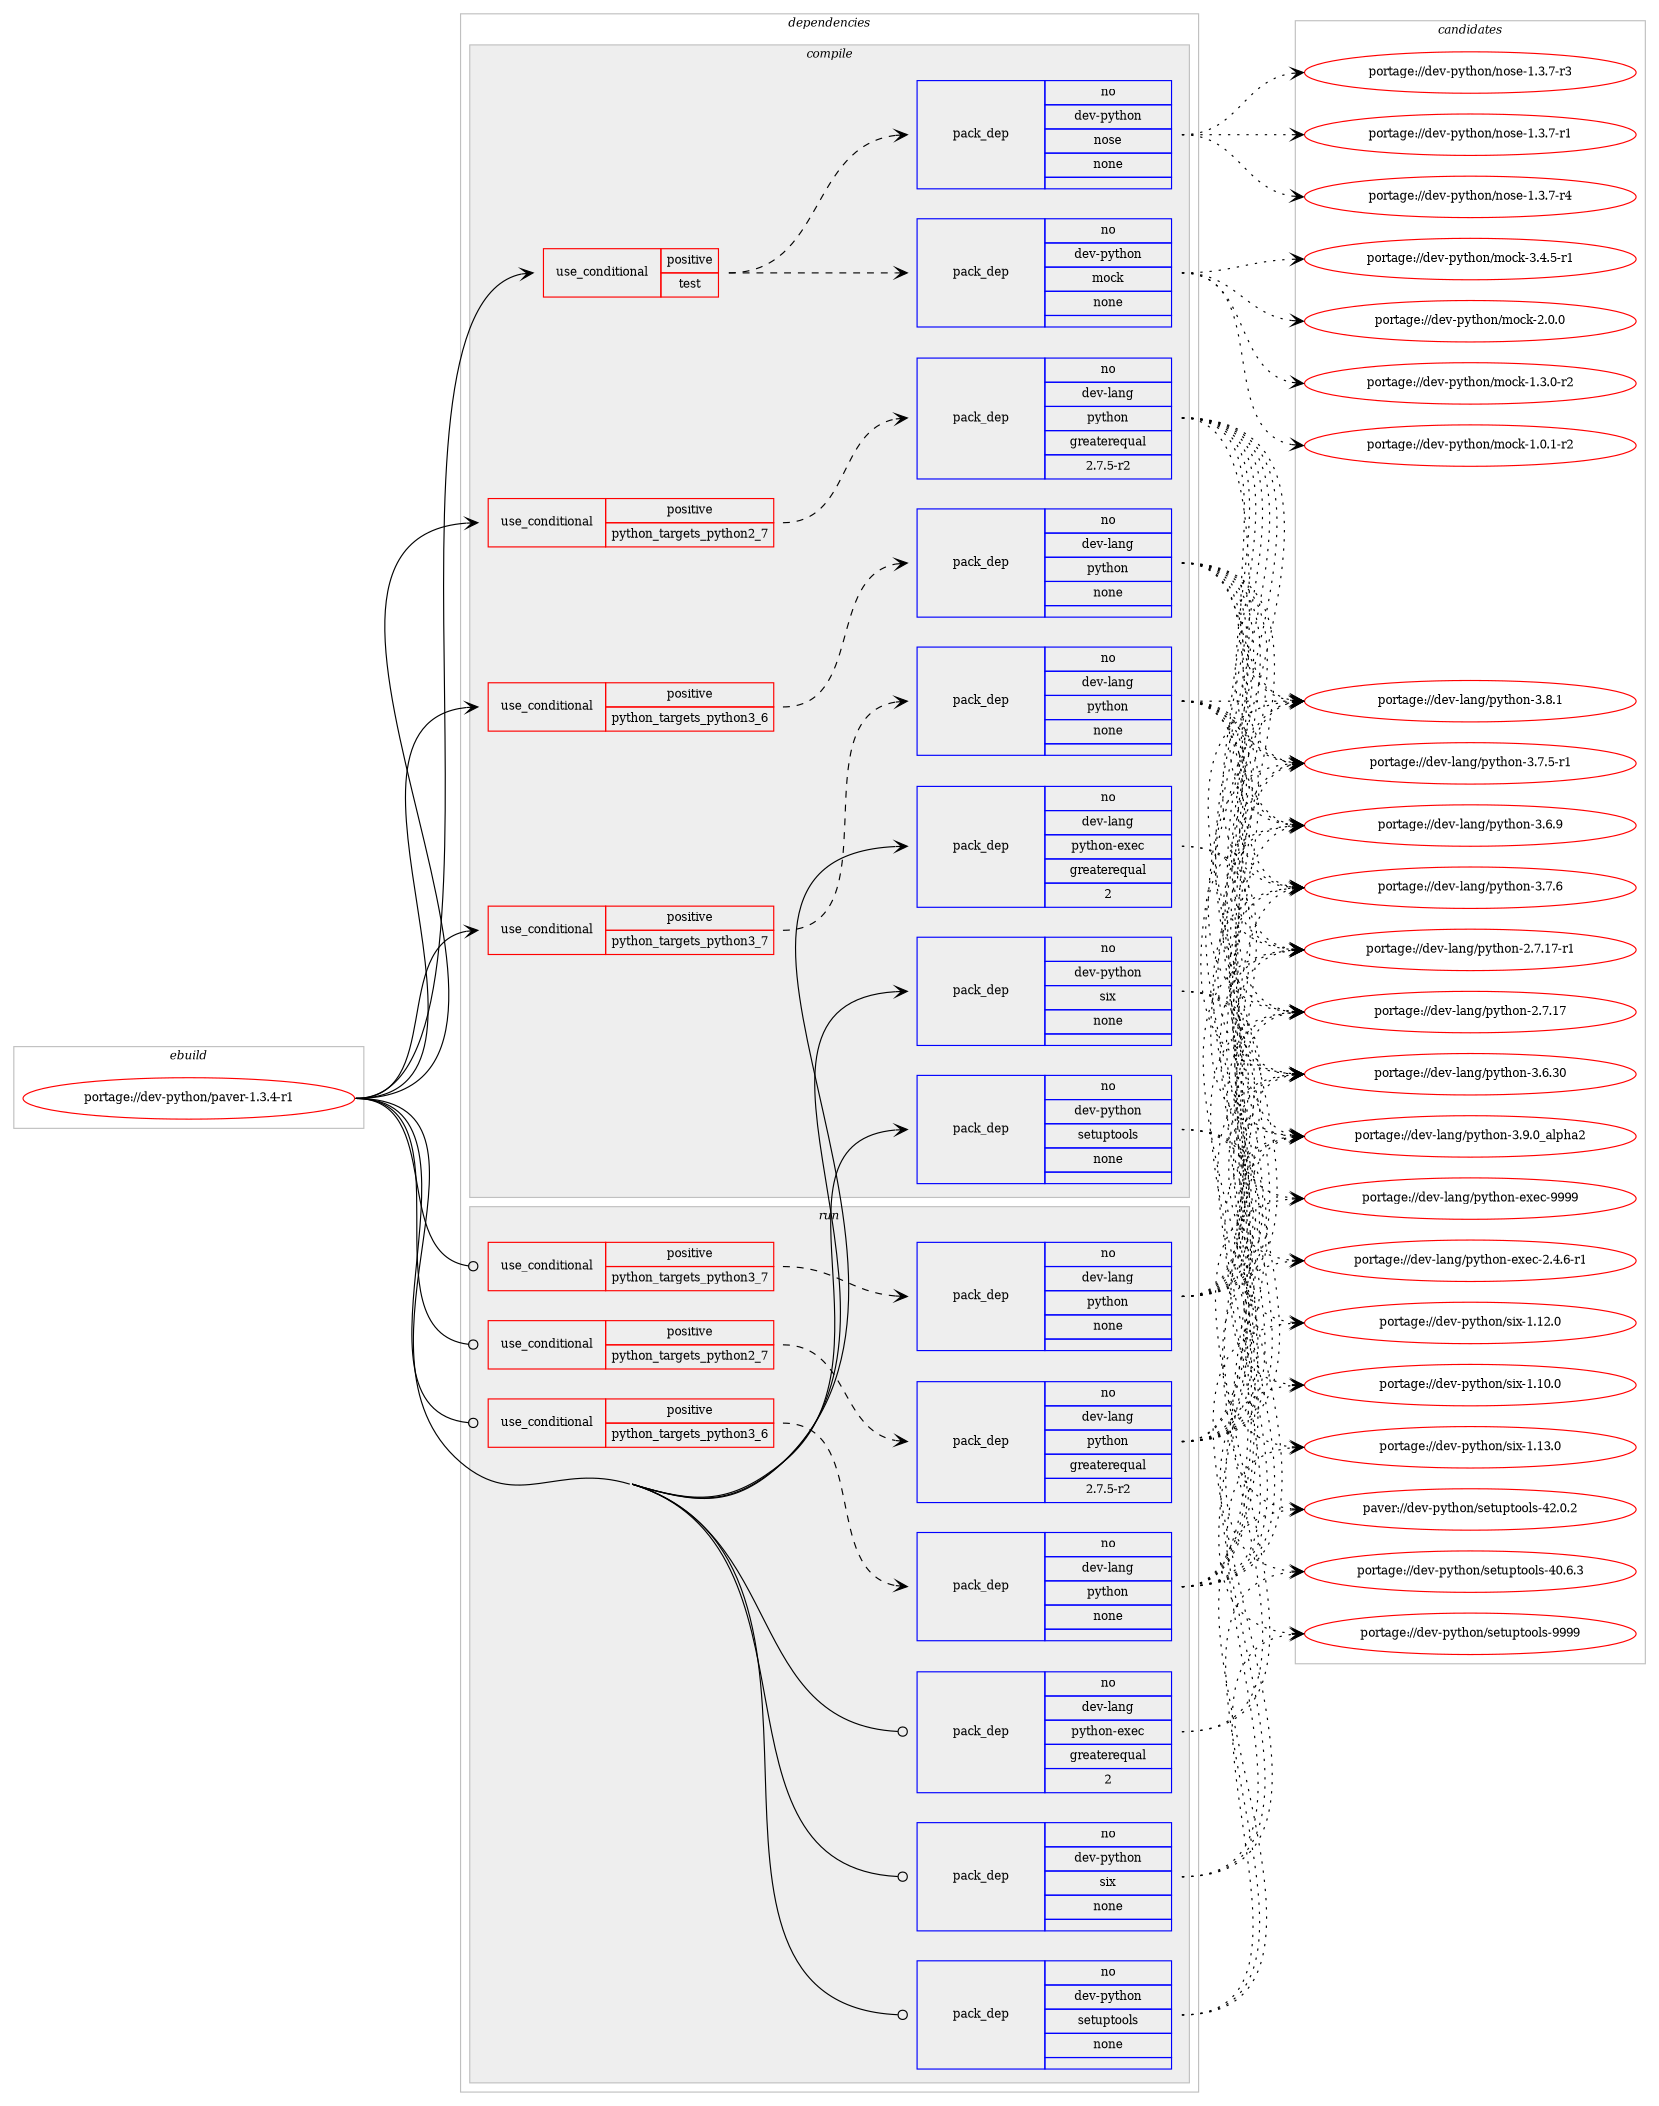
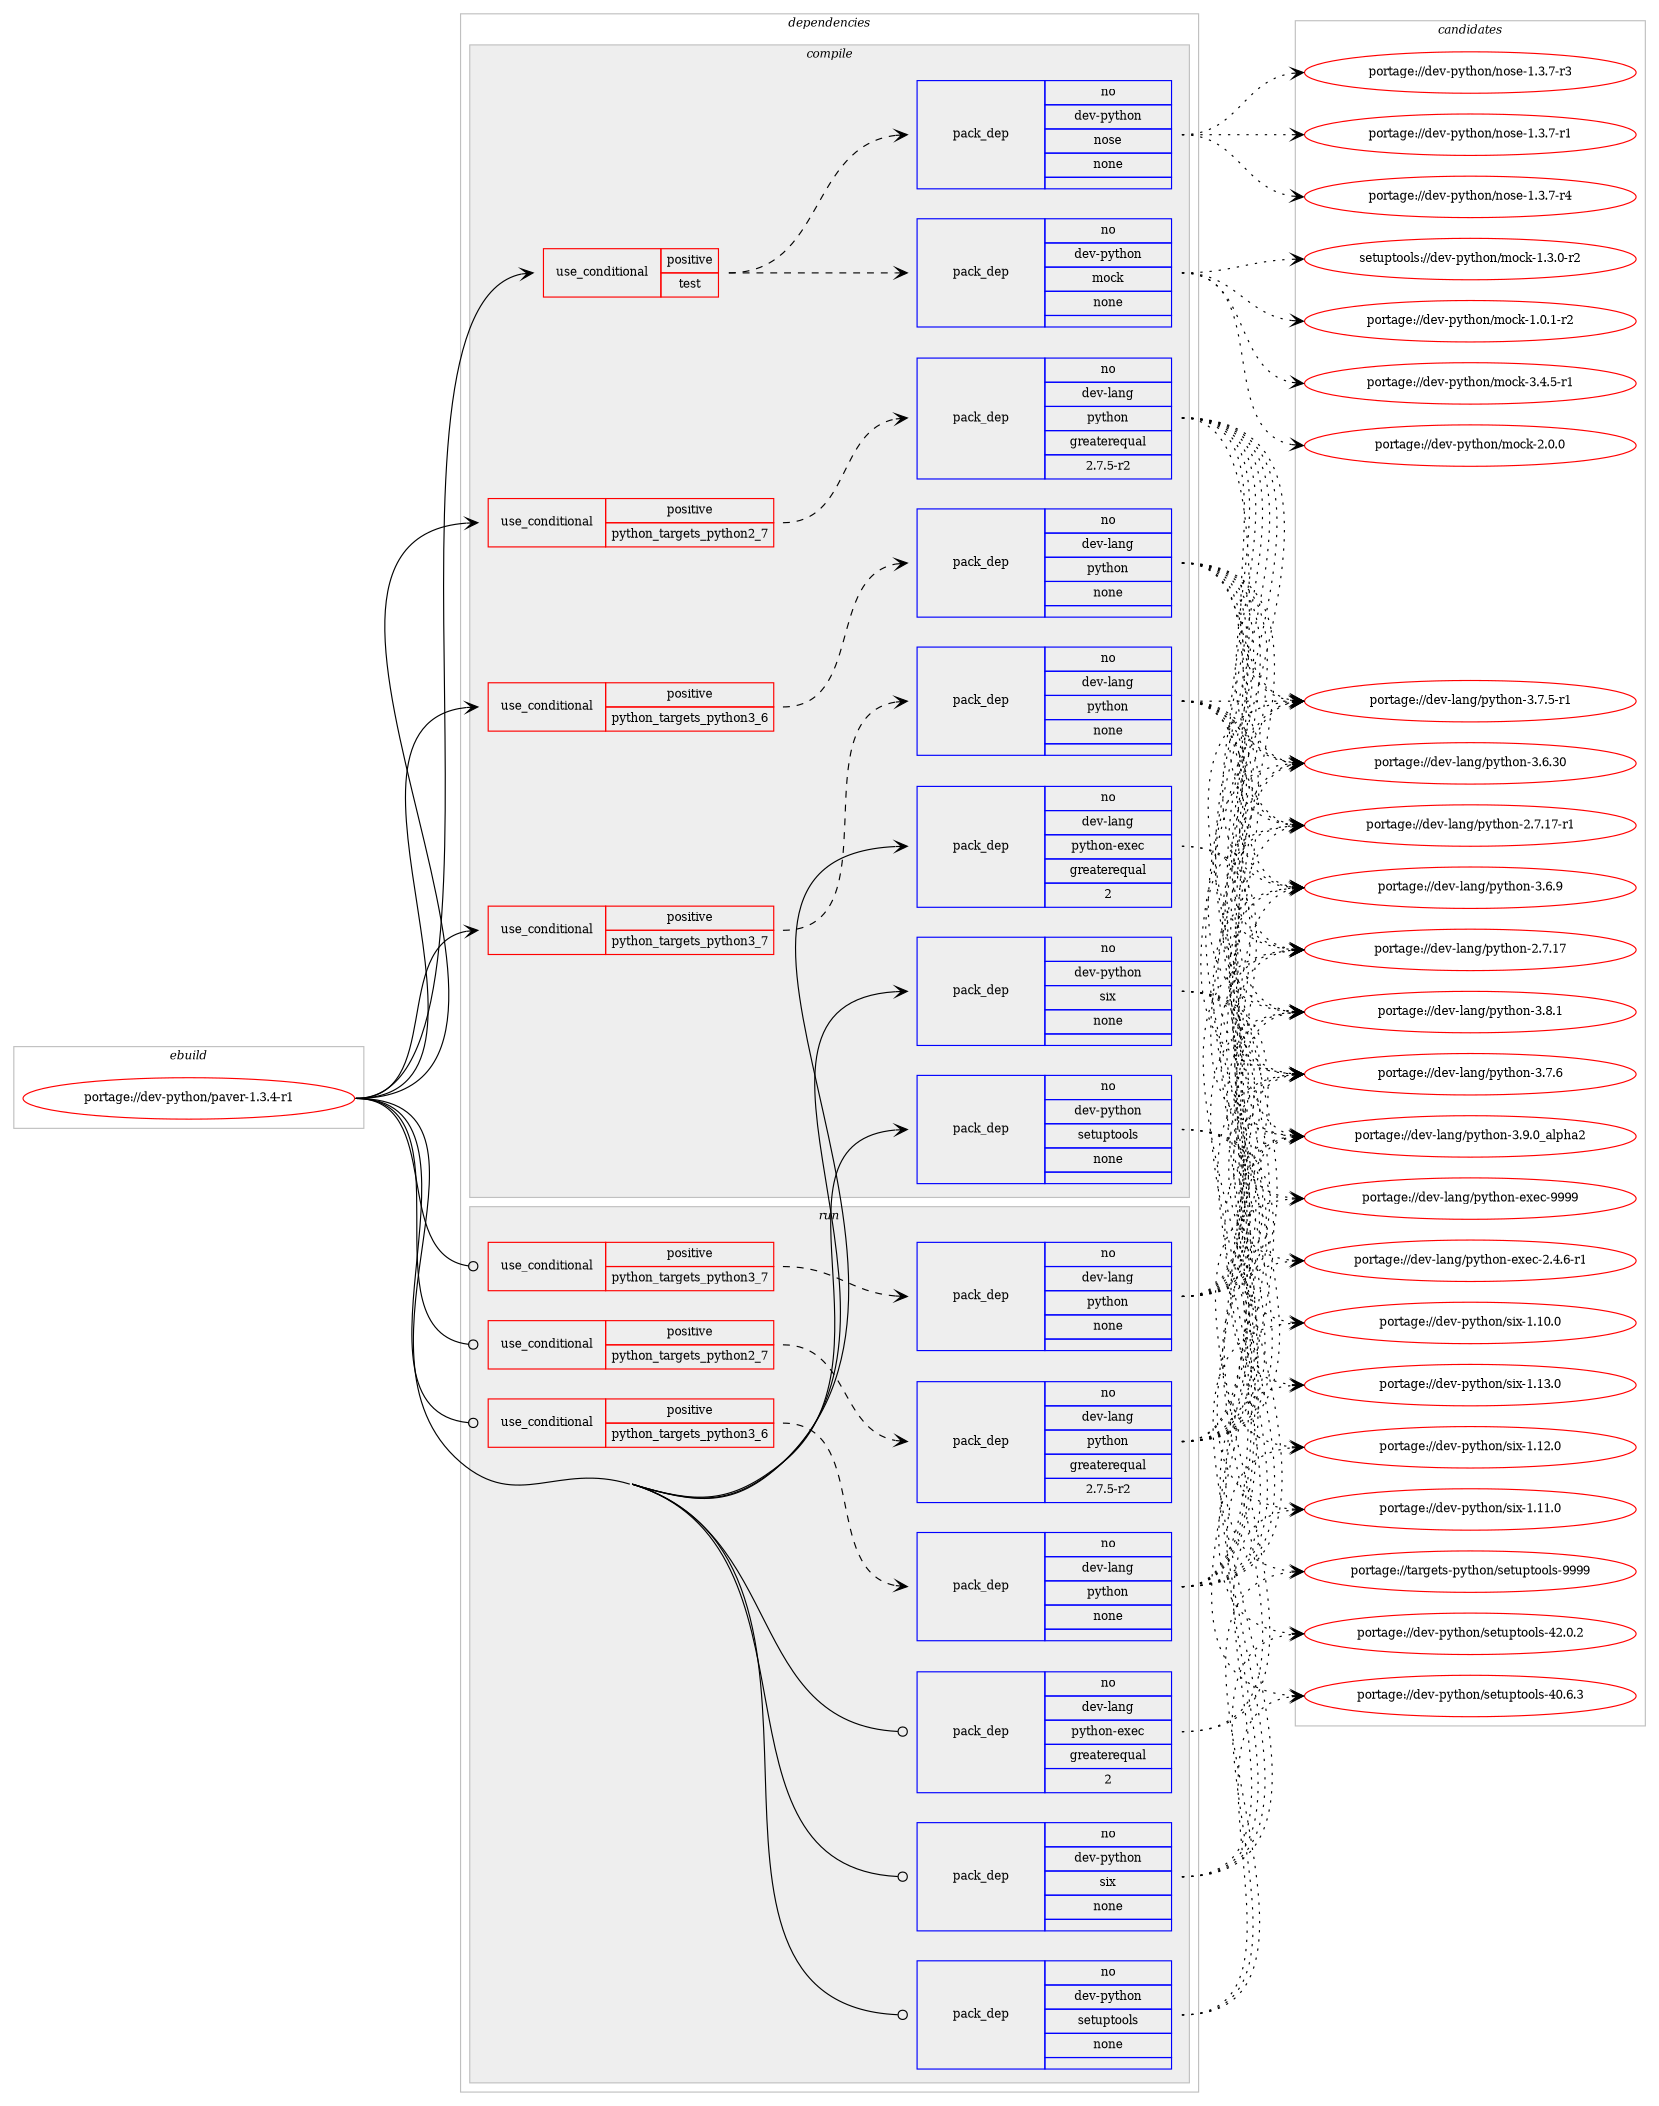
(1470, 383) -> (1470, 259)
none -> (1470, 1509)
(1470, 1509) -> (1470, 1634)
(1470, 1634) -> (1470, 1572)
